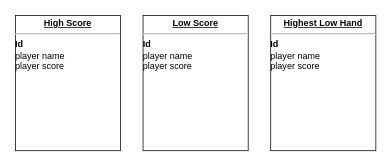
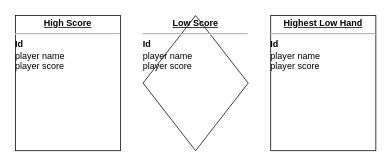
(195, 83) -> (195, 83)
